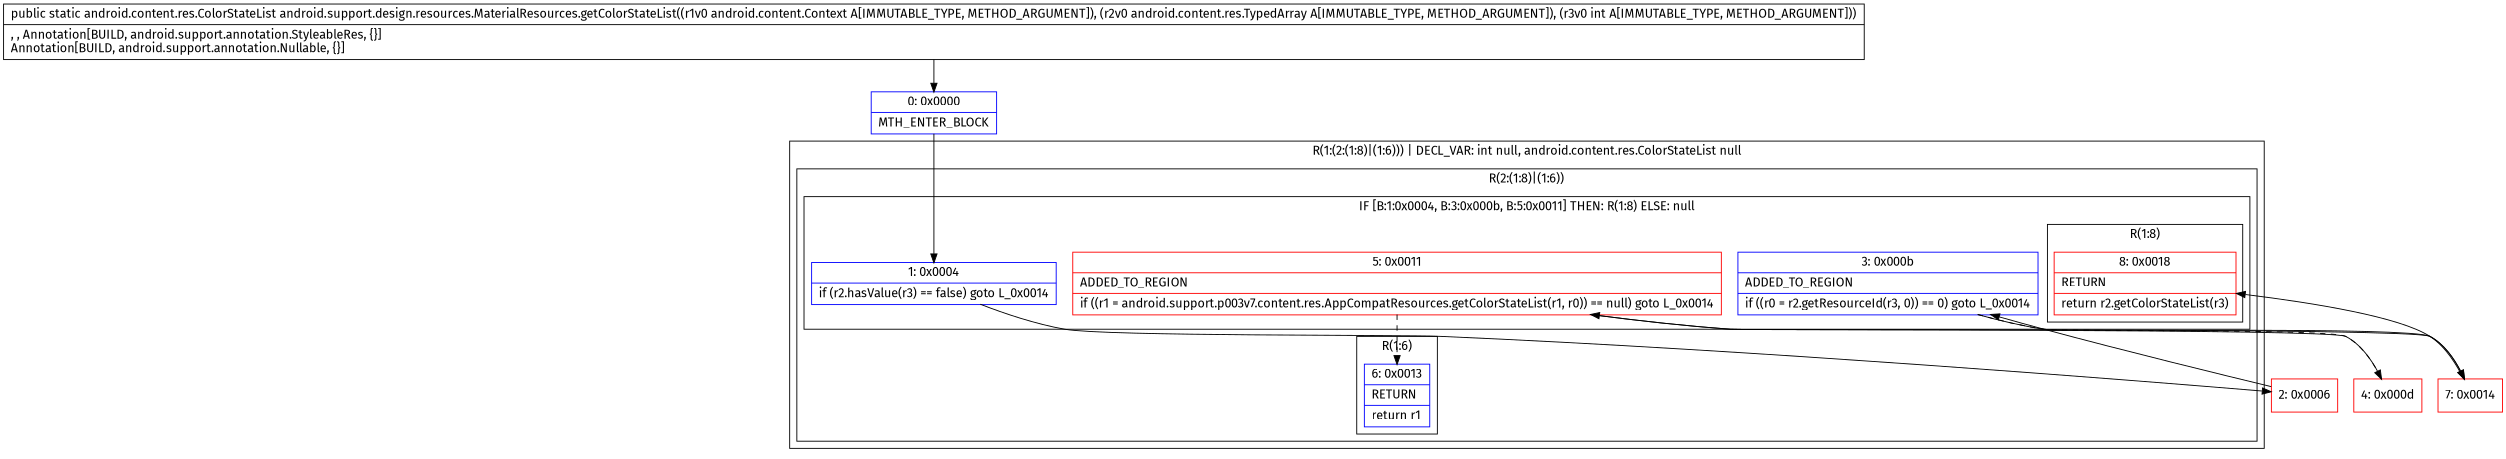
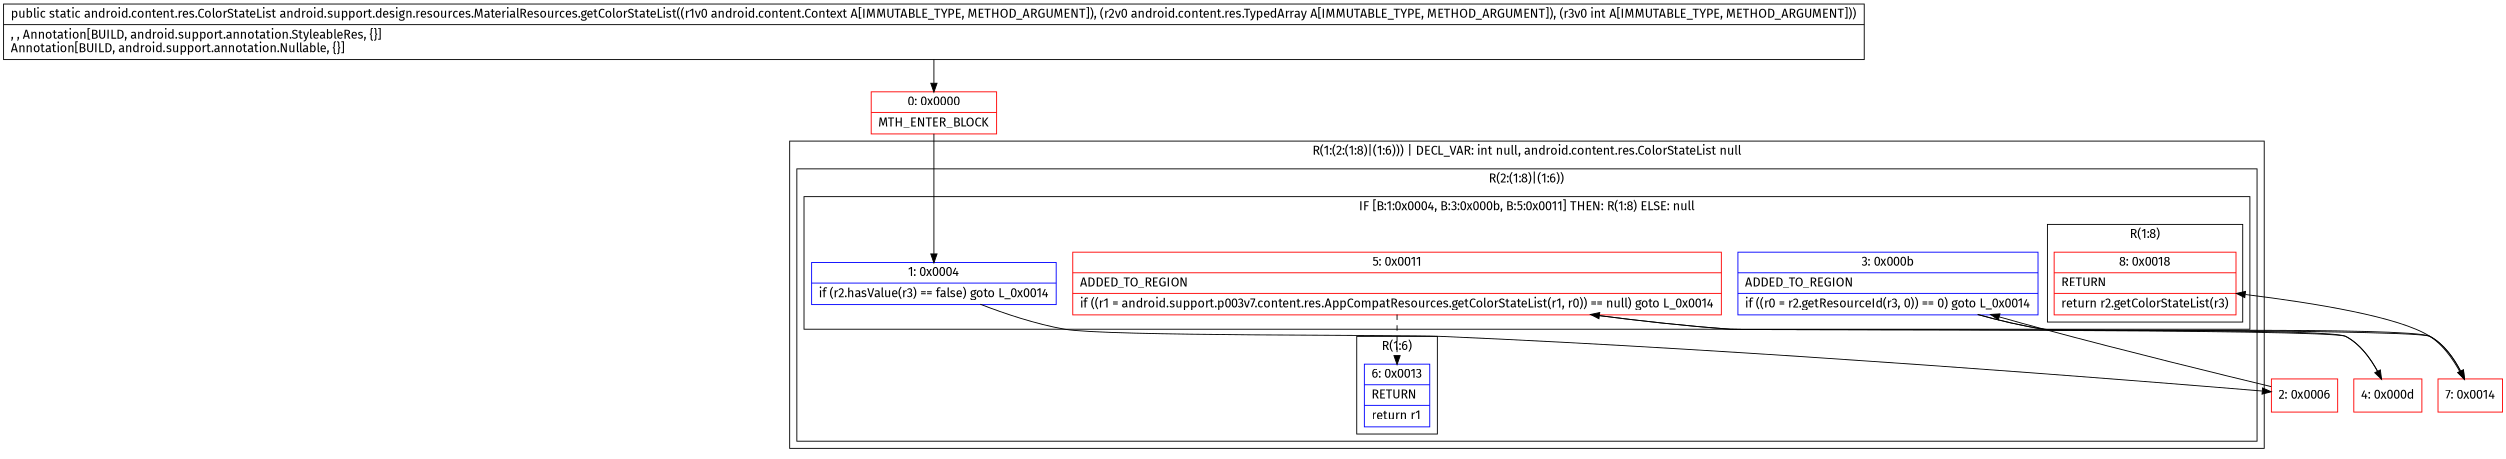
(934, 113) -> (934, 113)
(2185, 331) -> (2185, 331)
